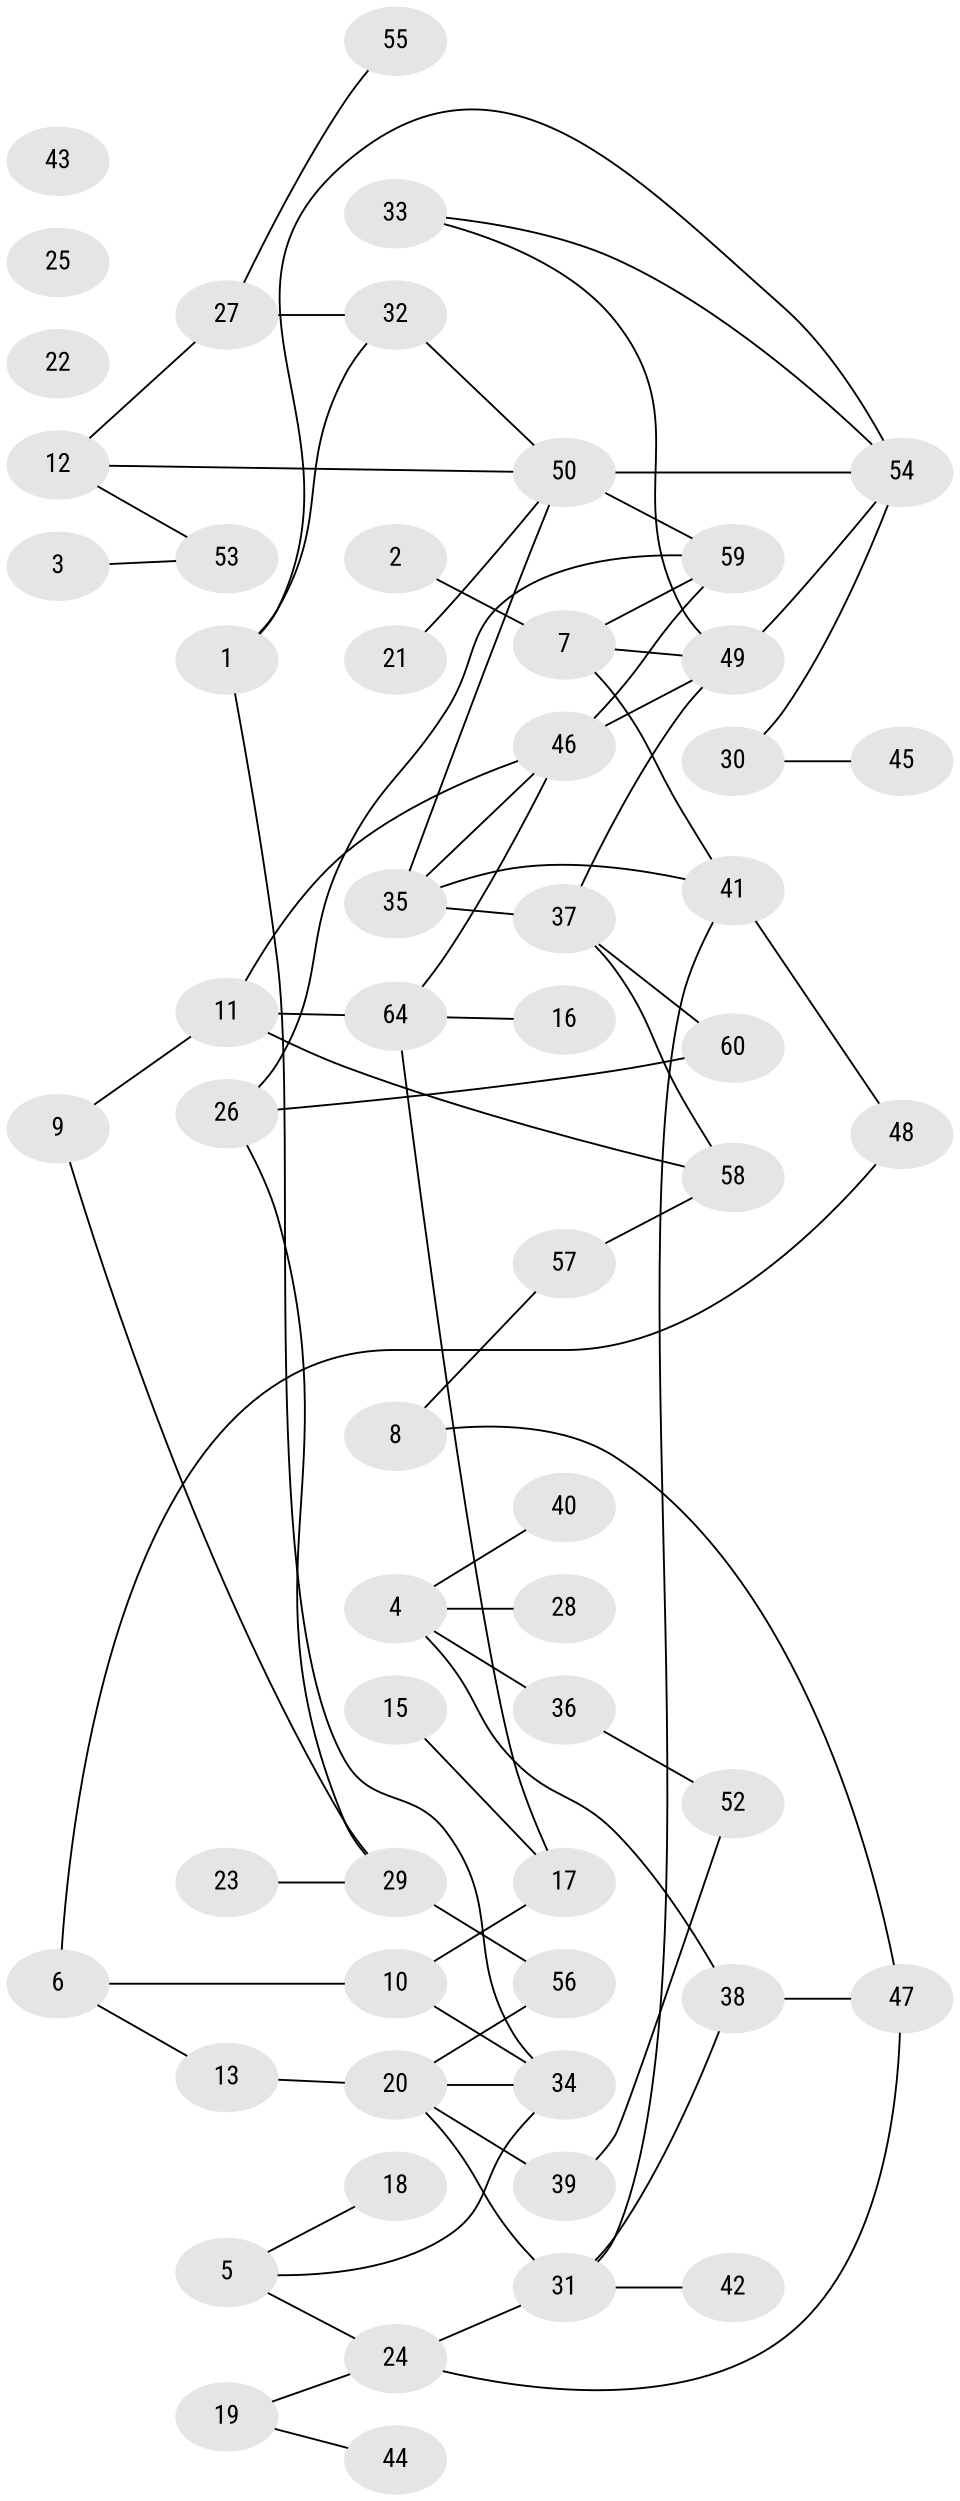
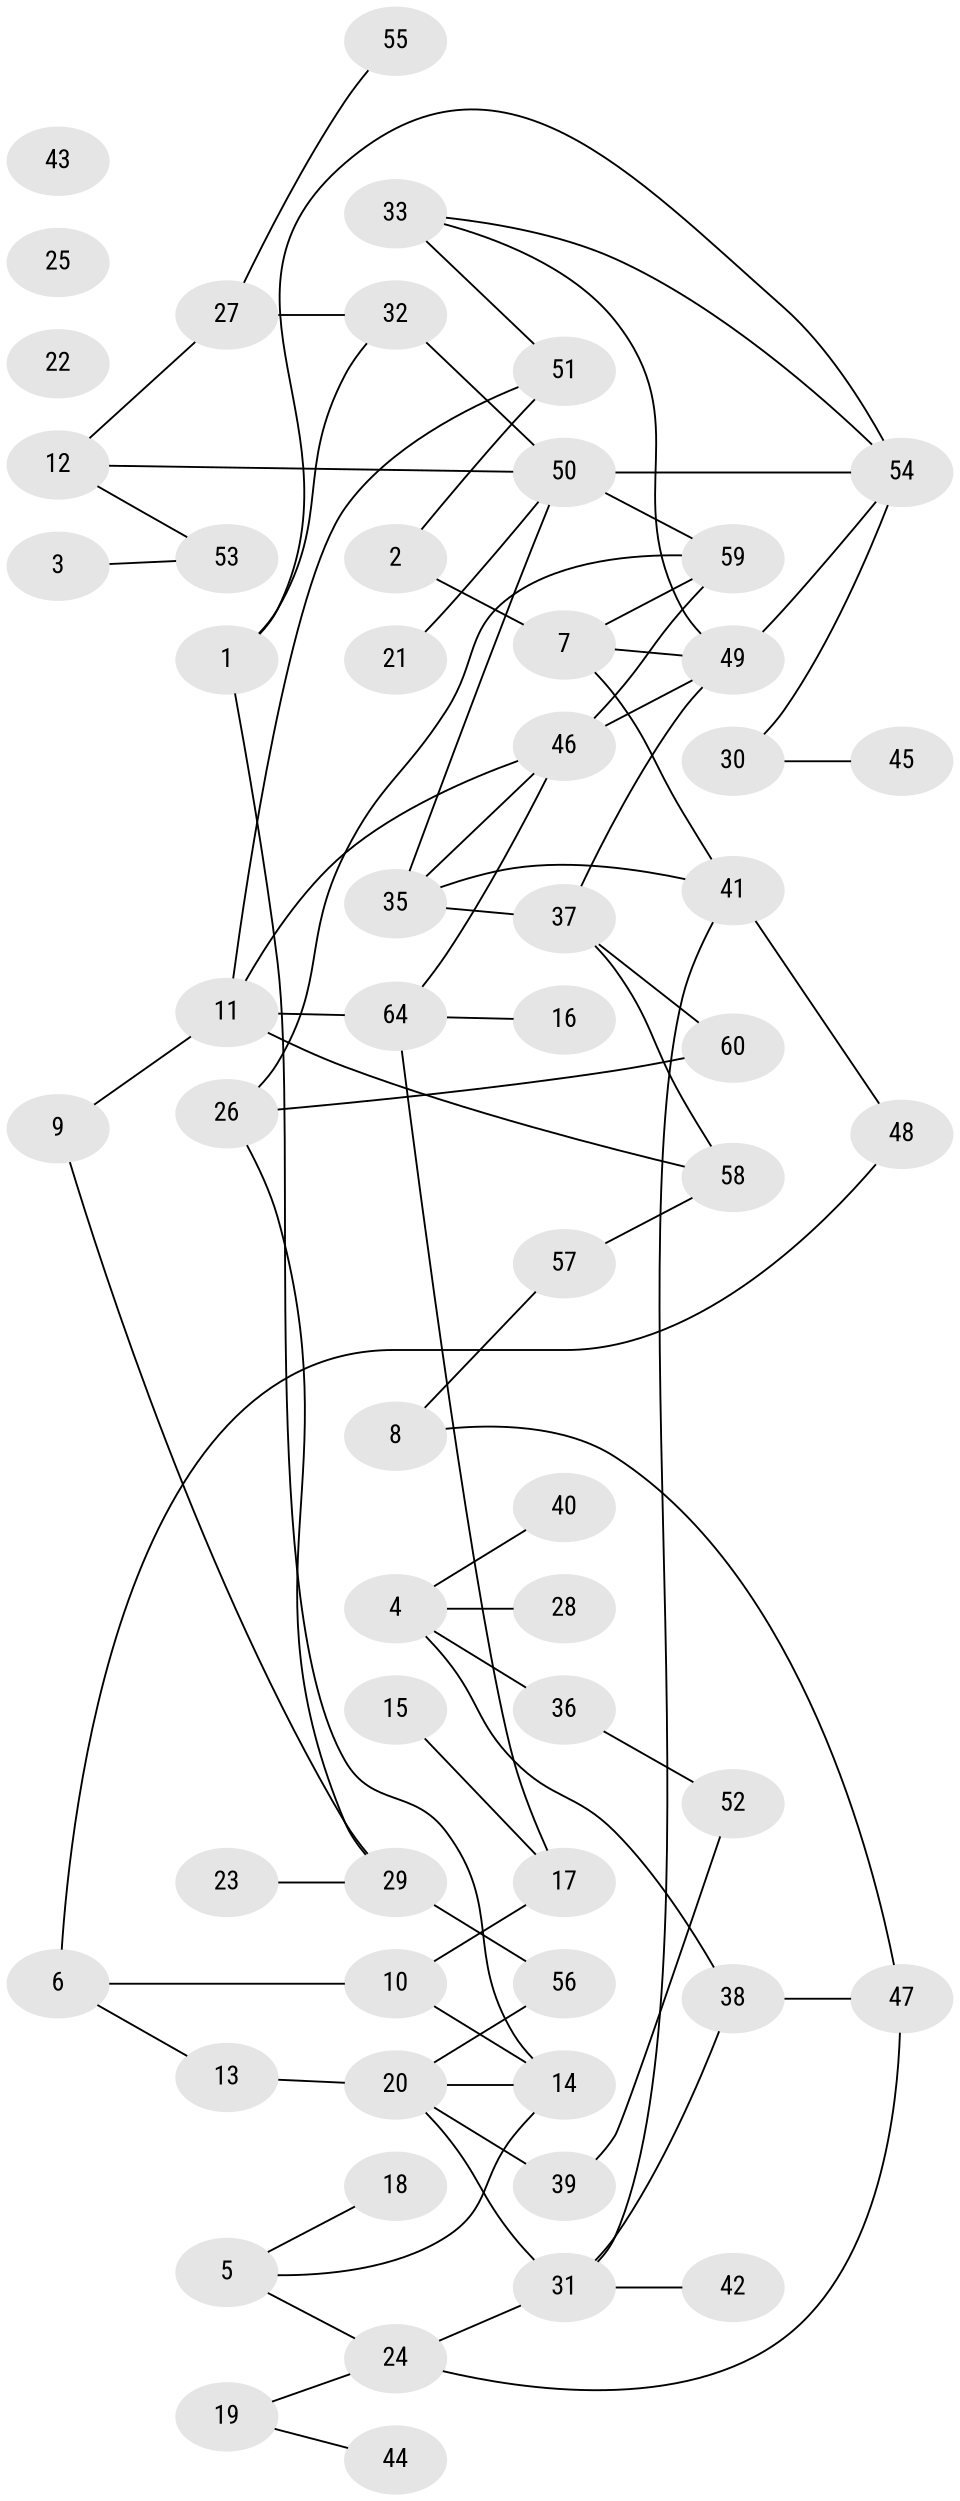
none -> (564, 371)
(564, 2085) -> (564, 2085)
